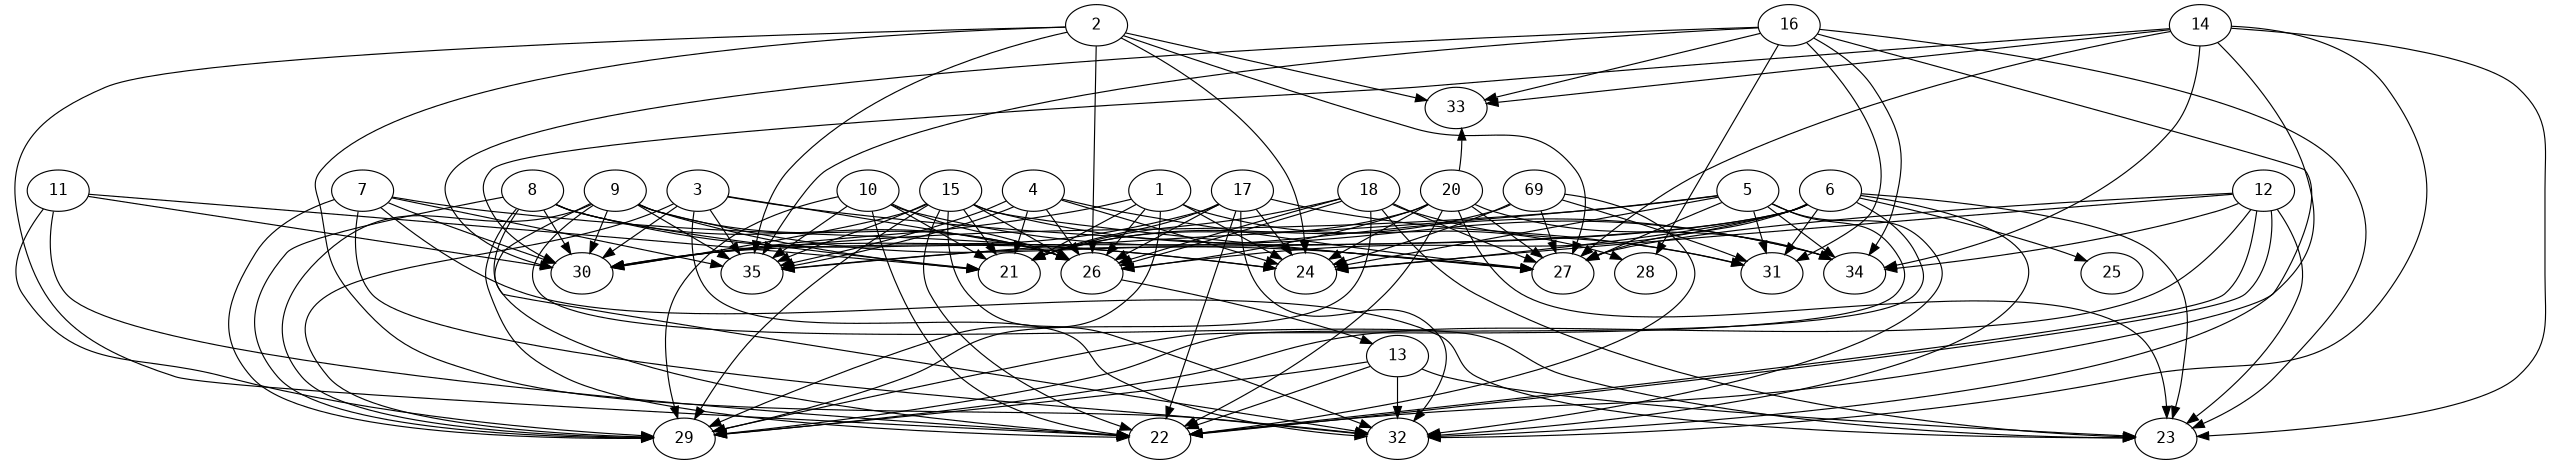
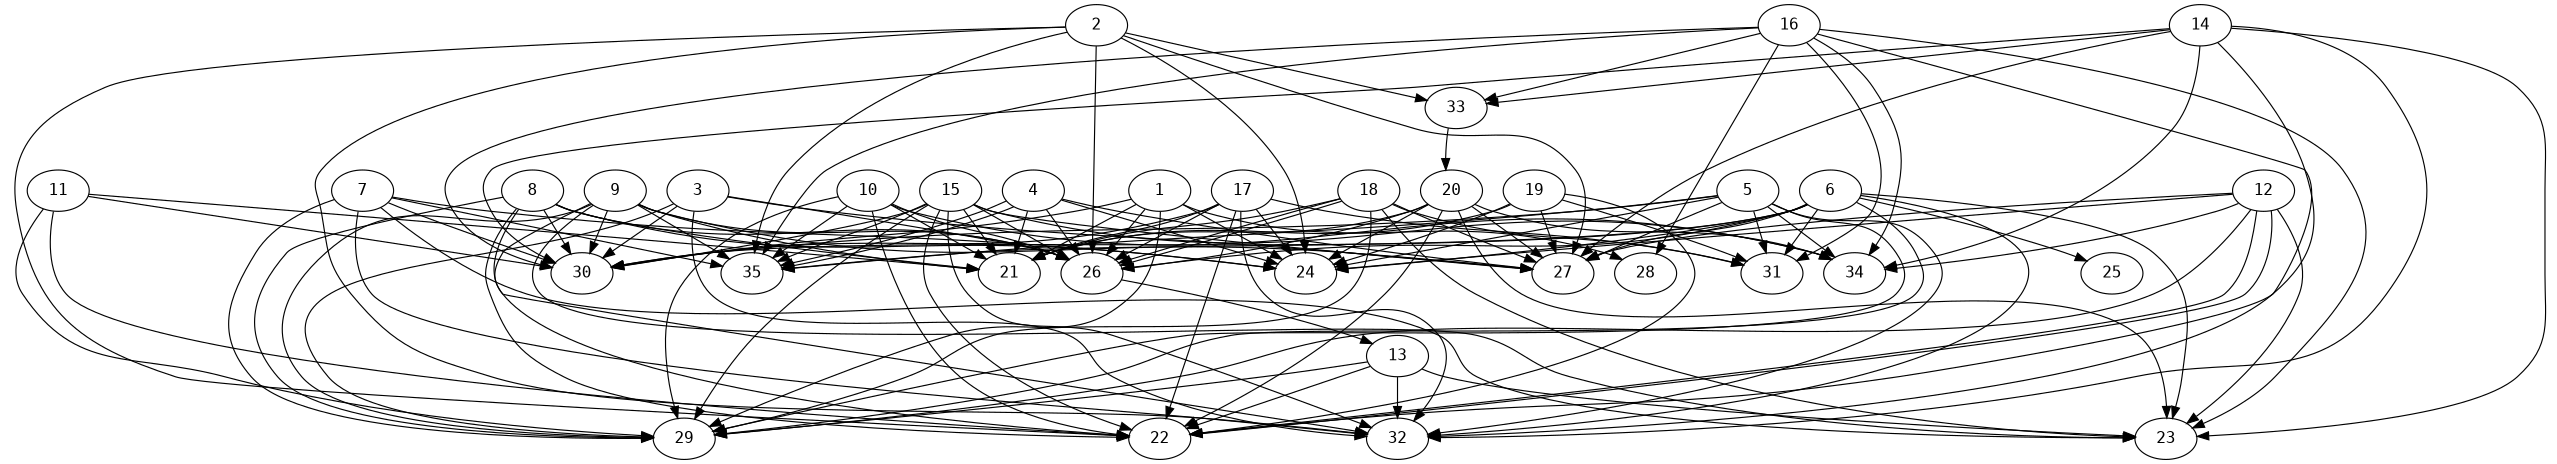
(1461, 155) -> (1446, 143)
(1534, 191) -> (1534, 191)
(722, 227) -> none
